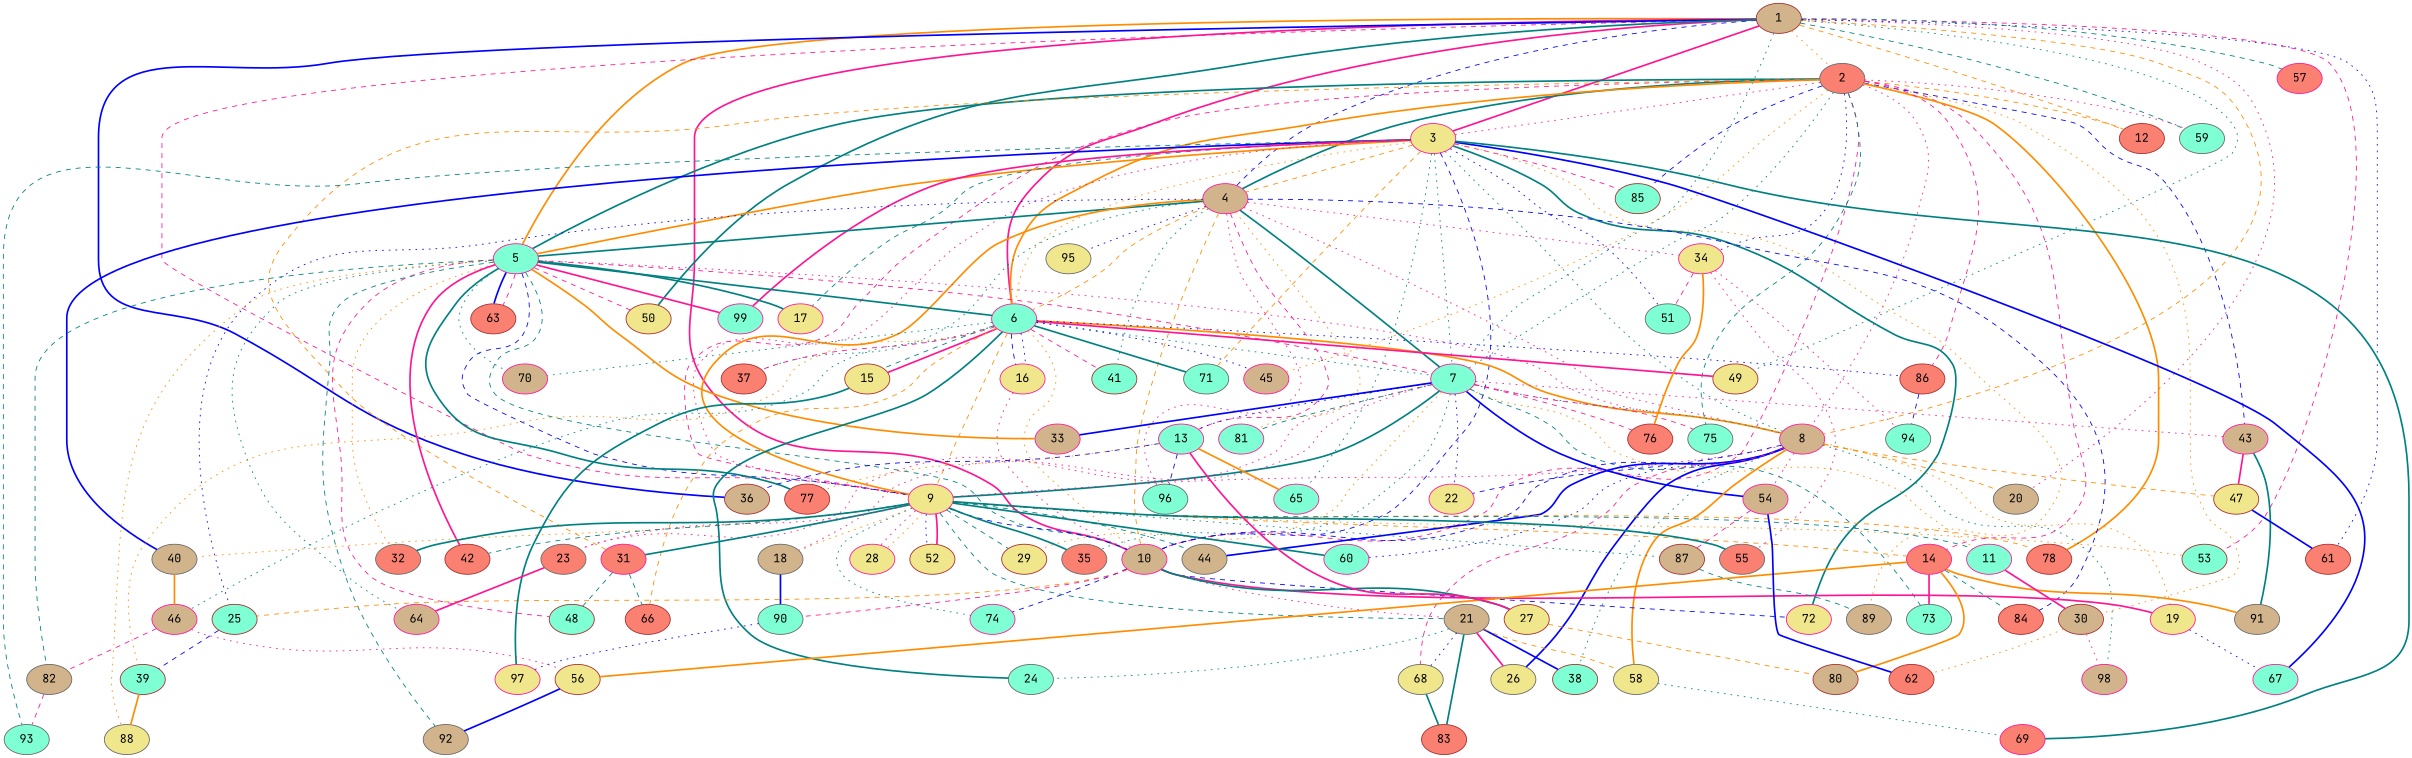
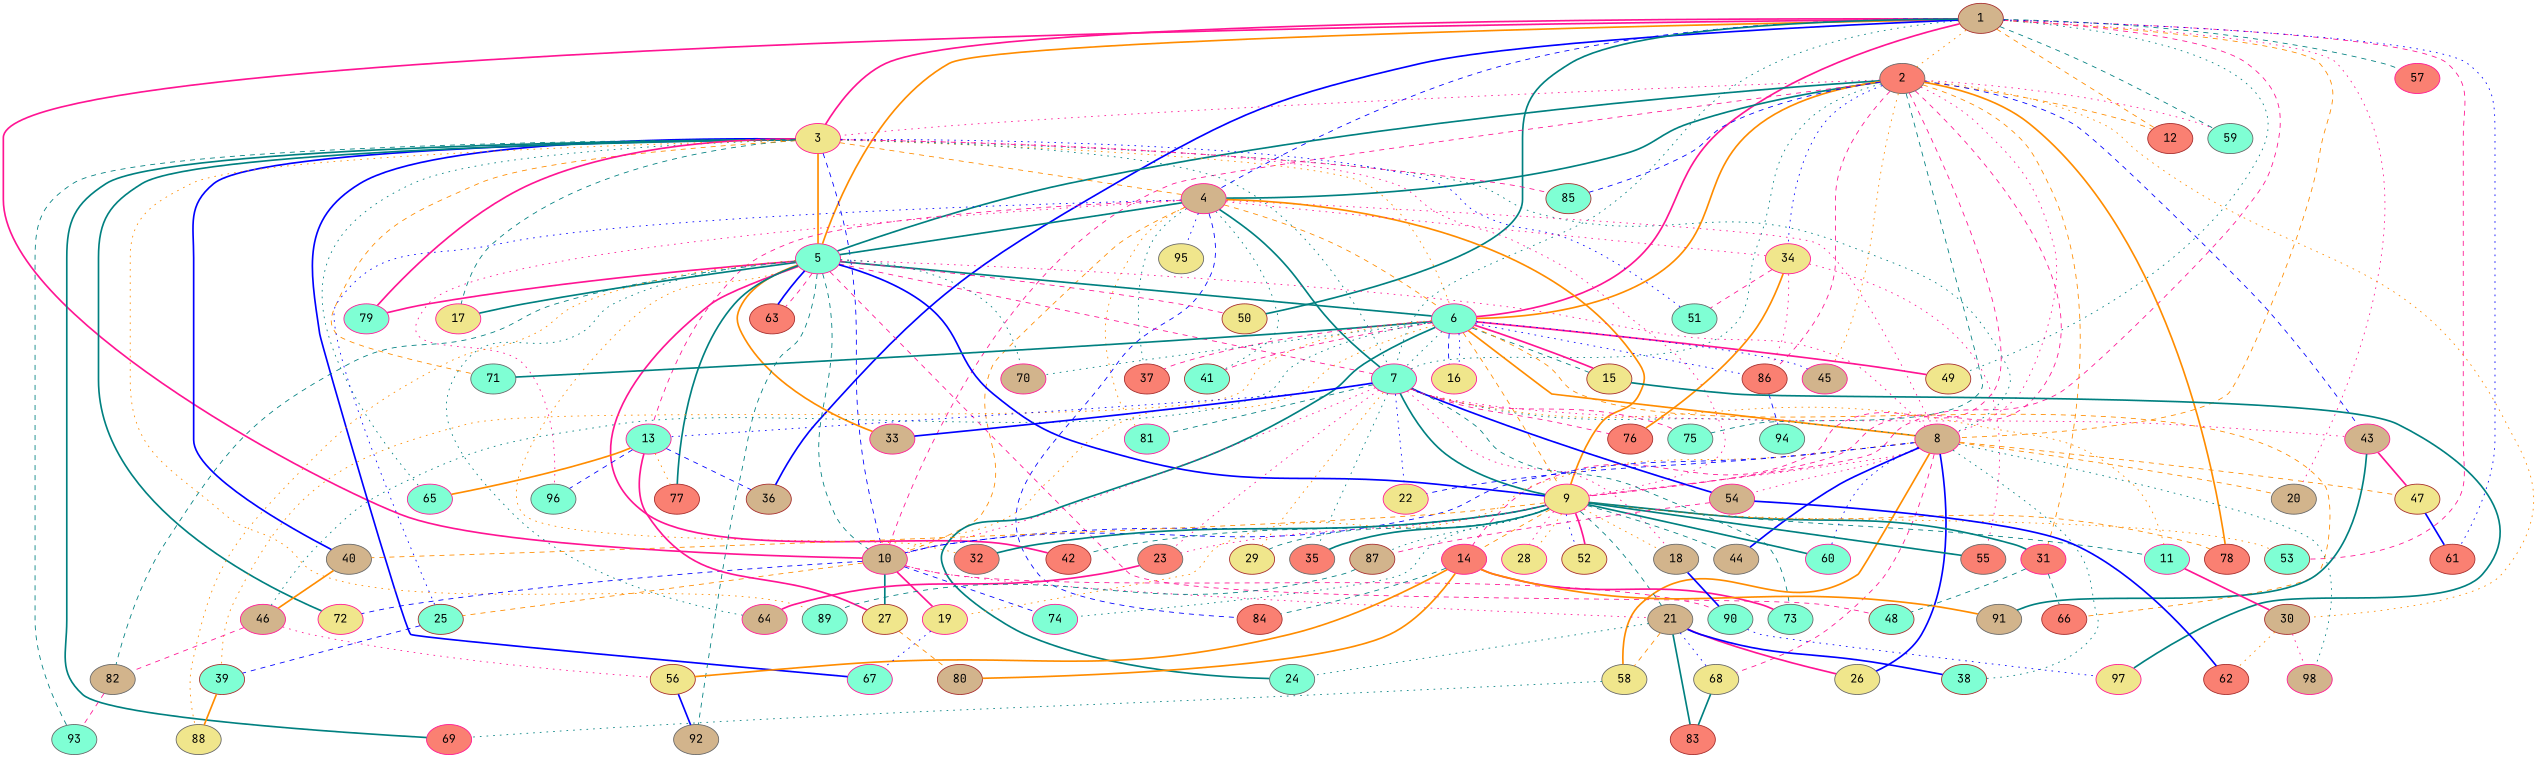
(740, 319) -> (366, 319)
(1802, 343) -> (1786, 321)
(588, 451) -> (1157, 464)
(1023, 482) -> (1144, 480)
(553, 534) -> (753, 545)
(1869, 619) -> (825, 619)
